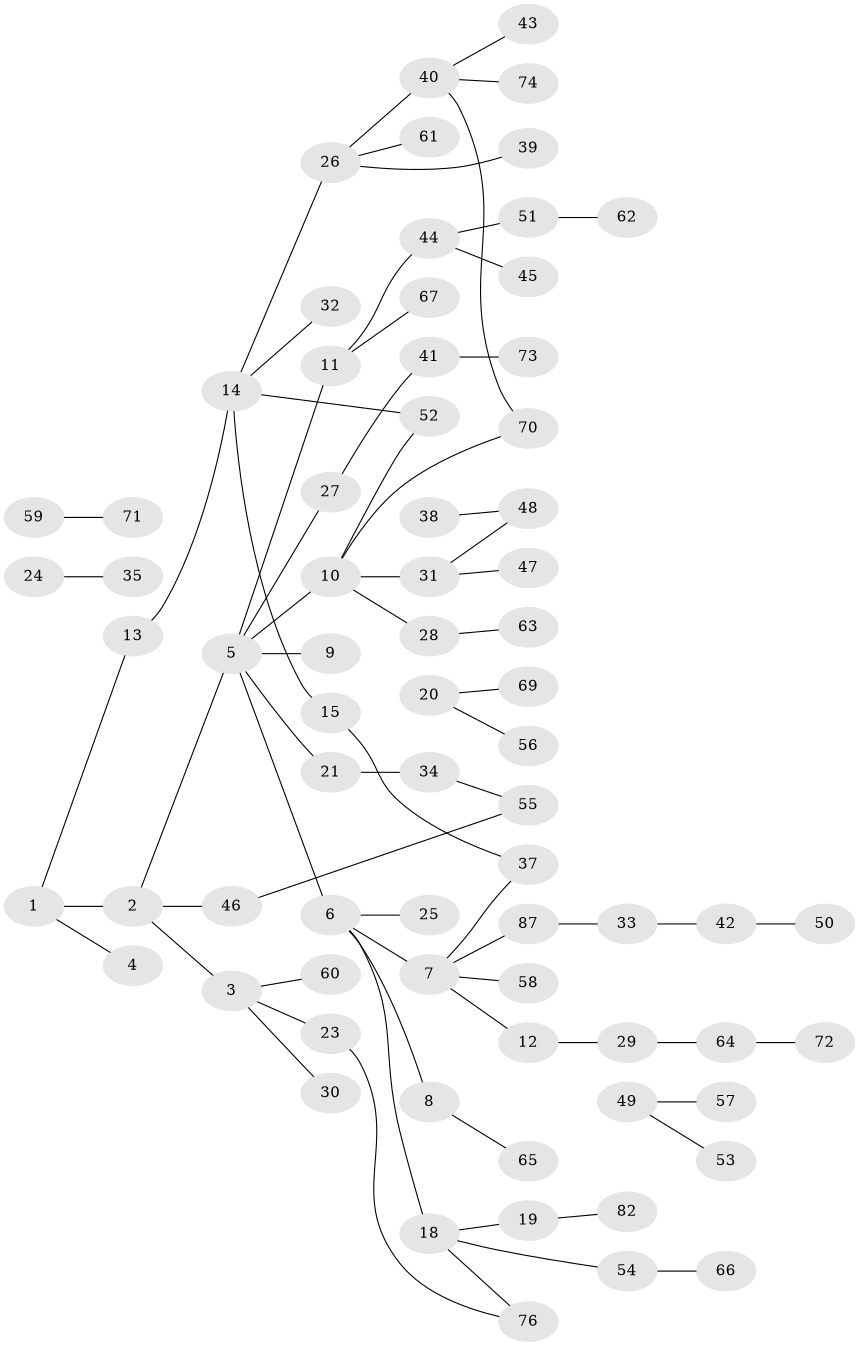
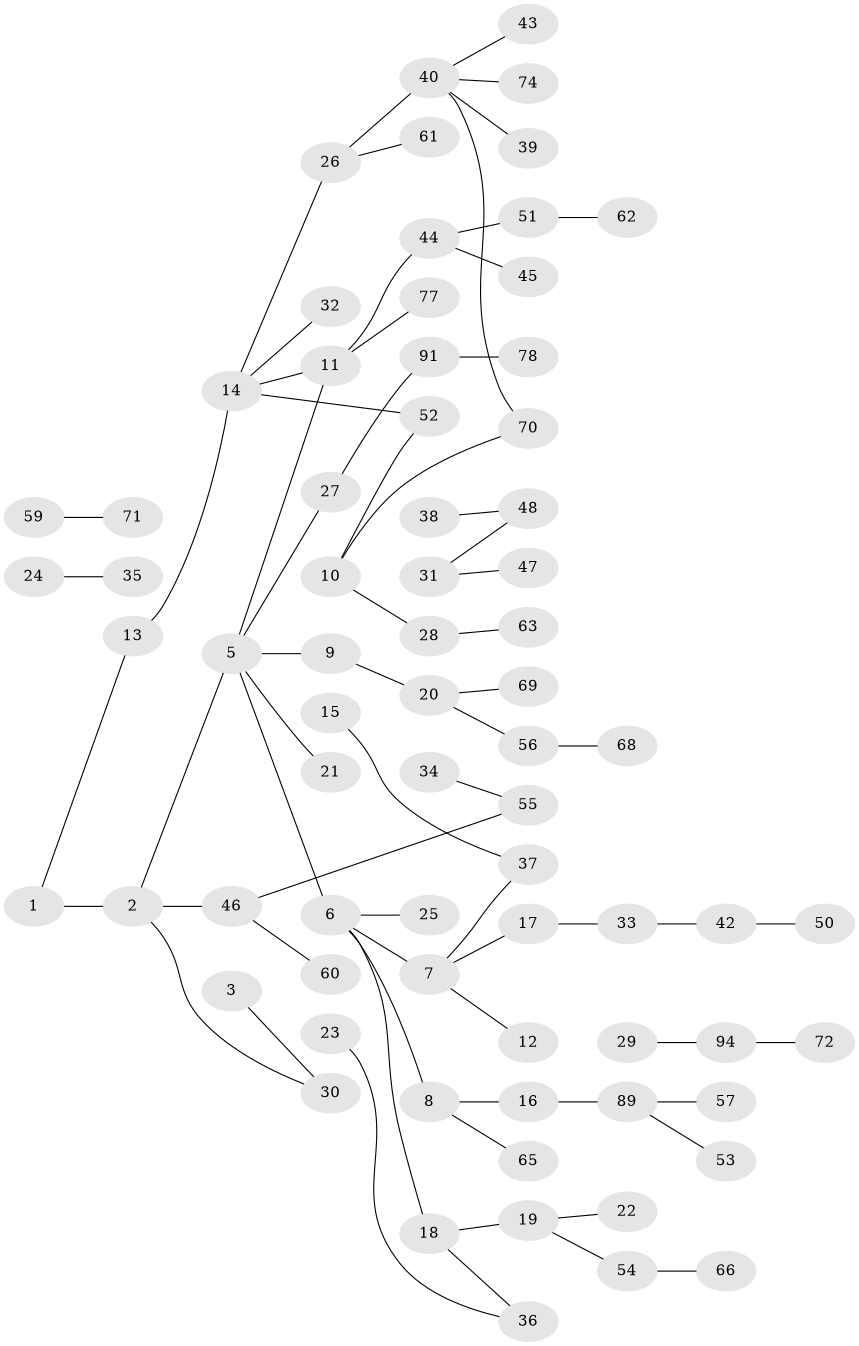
(432, 169) -> (479, 113)
(430, 298) -> (430, 298)
(430, 357) -> (430, 357)
(528, 357) -> (528, 357)
(256, 559) -> (281, 378)
(380, 577) -> none
(281, 615) -> none
none -> (380, 675)
none -> (627, 746)
(386, 772) -> none
(528, 924) -> (528, 924)
(182, 949) -> (205, 1024)
(133, 966) -> none
(281, 983) -> (281, 940)
(528, 983) -> none
(281, 1012) -> none
(578, 1043) -> none
(726, 1043) -> (726, 1043)
none -> (528, 1102)
(627, 1102) -> (627, 1102)
(627, 1212) -> (627, 1212)
(527, 1256) -> (578, 1246)
(528, 1322) -> (528, 1322)
